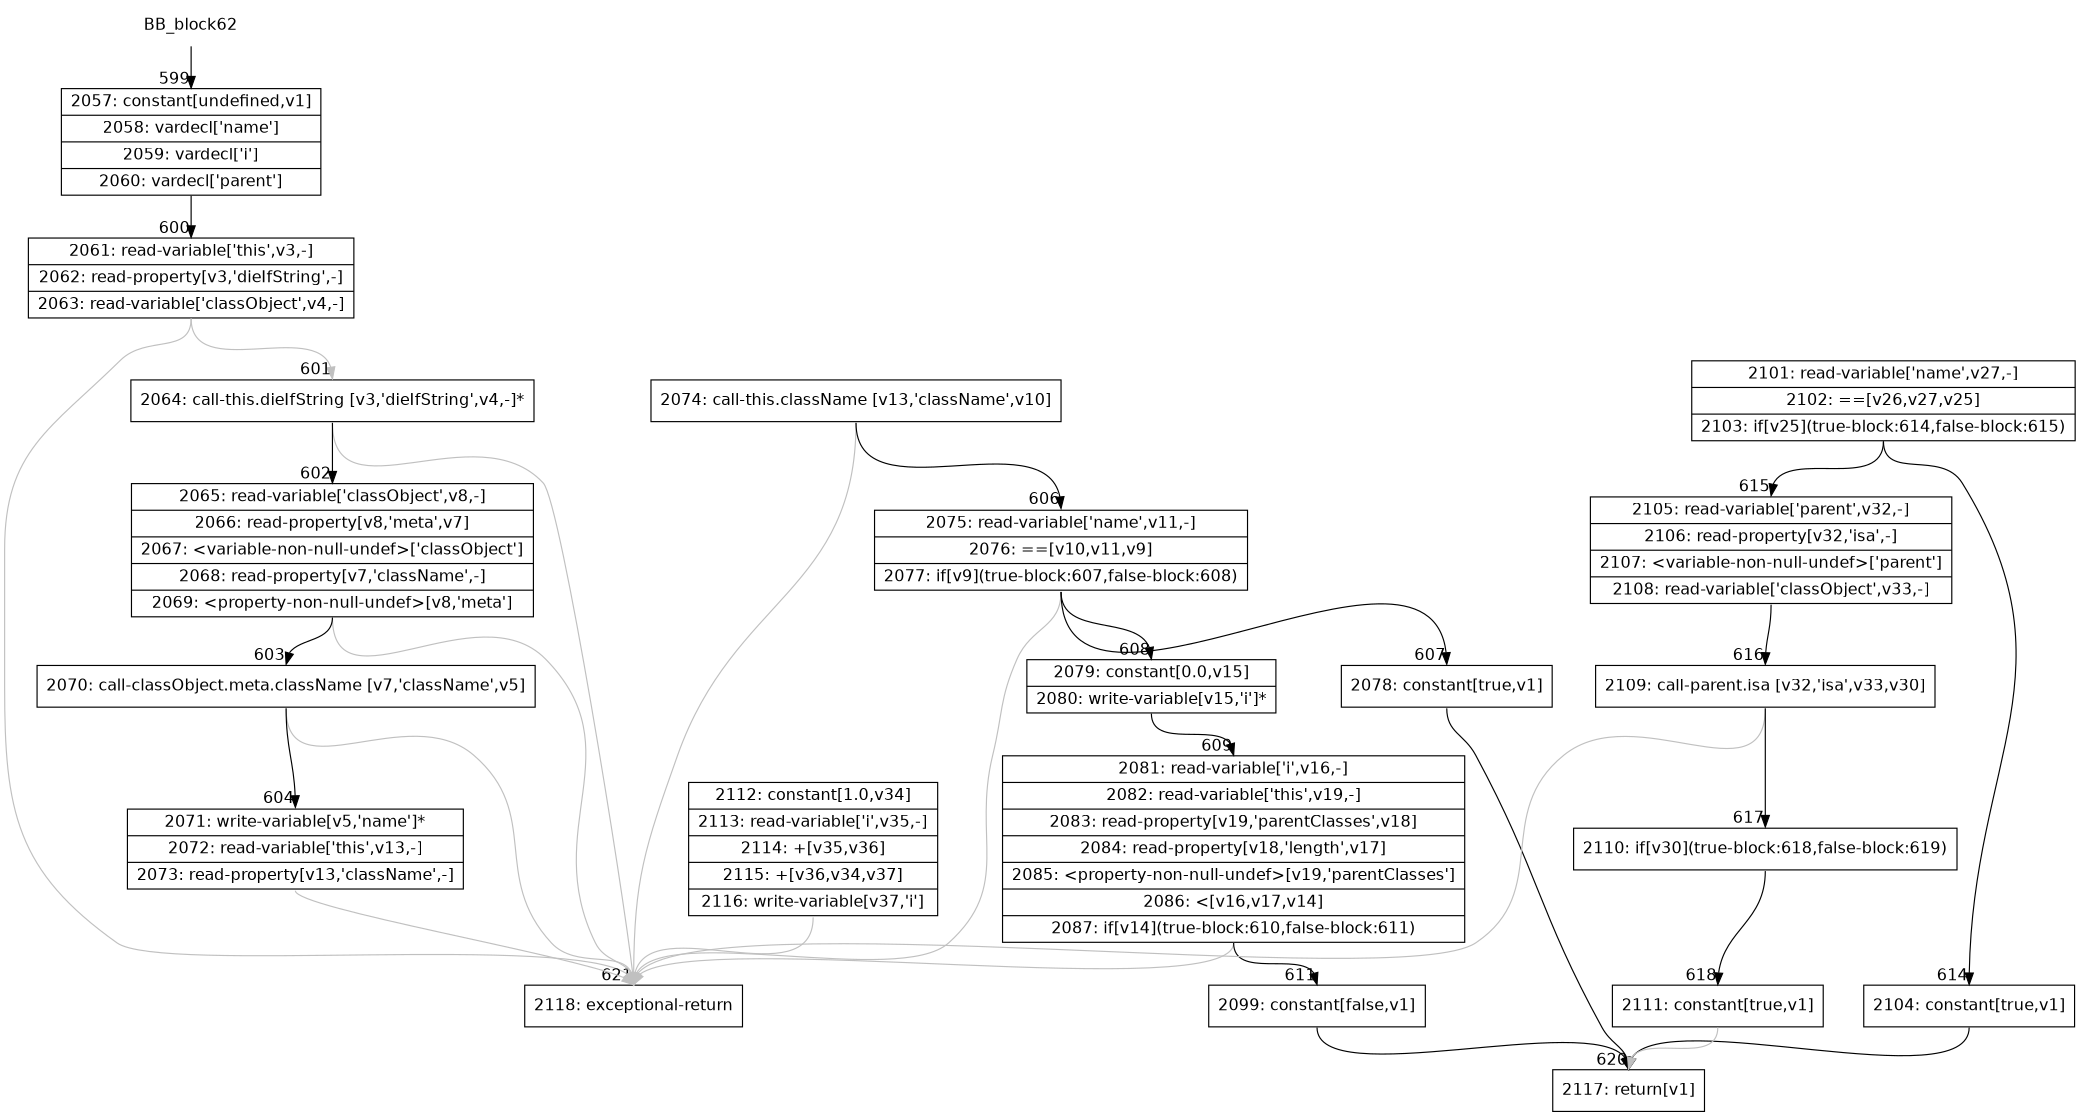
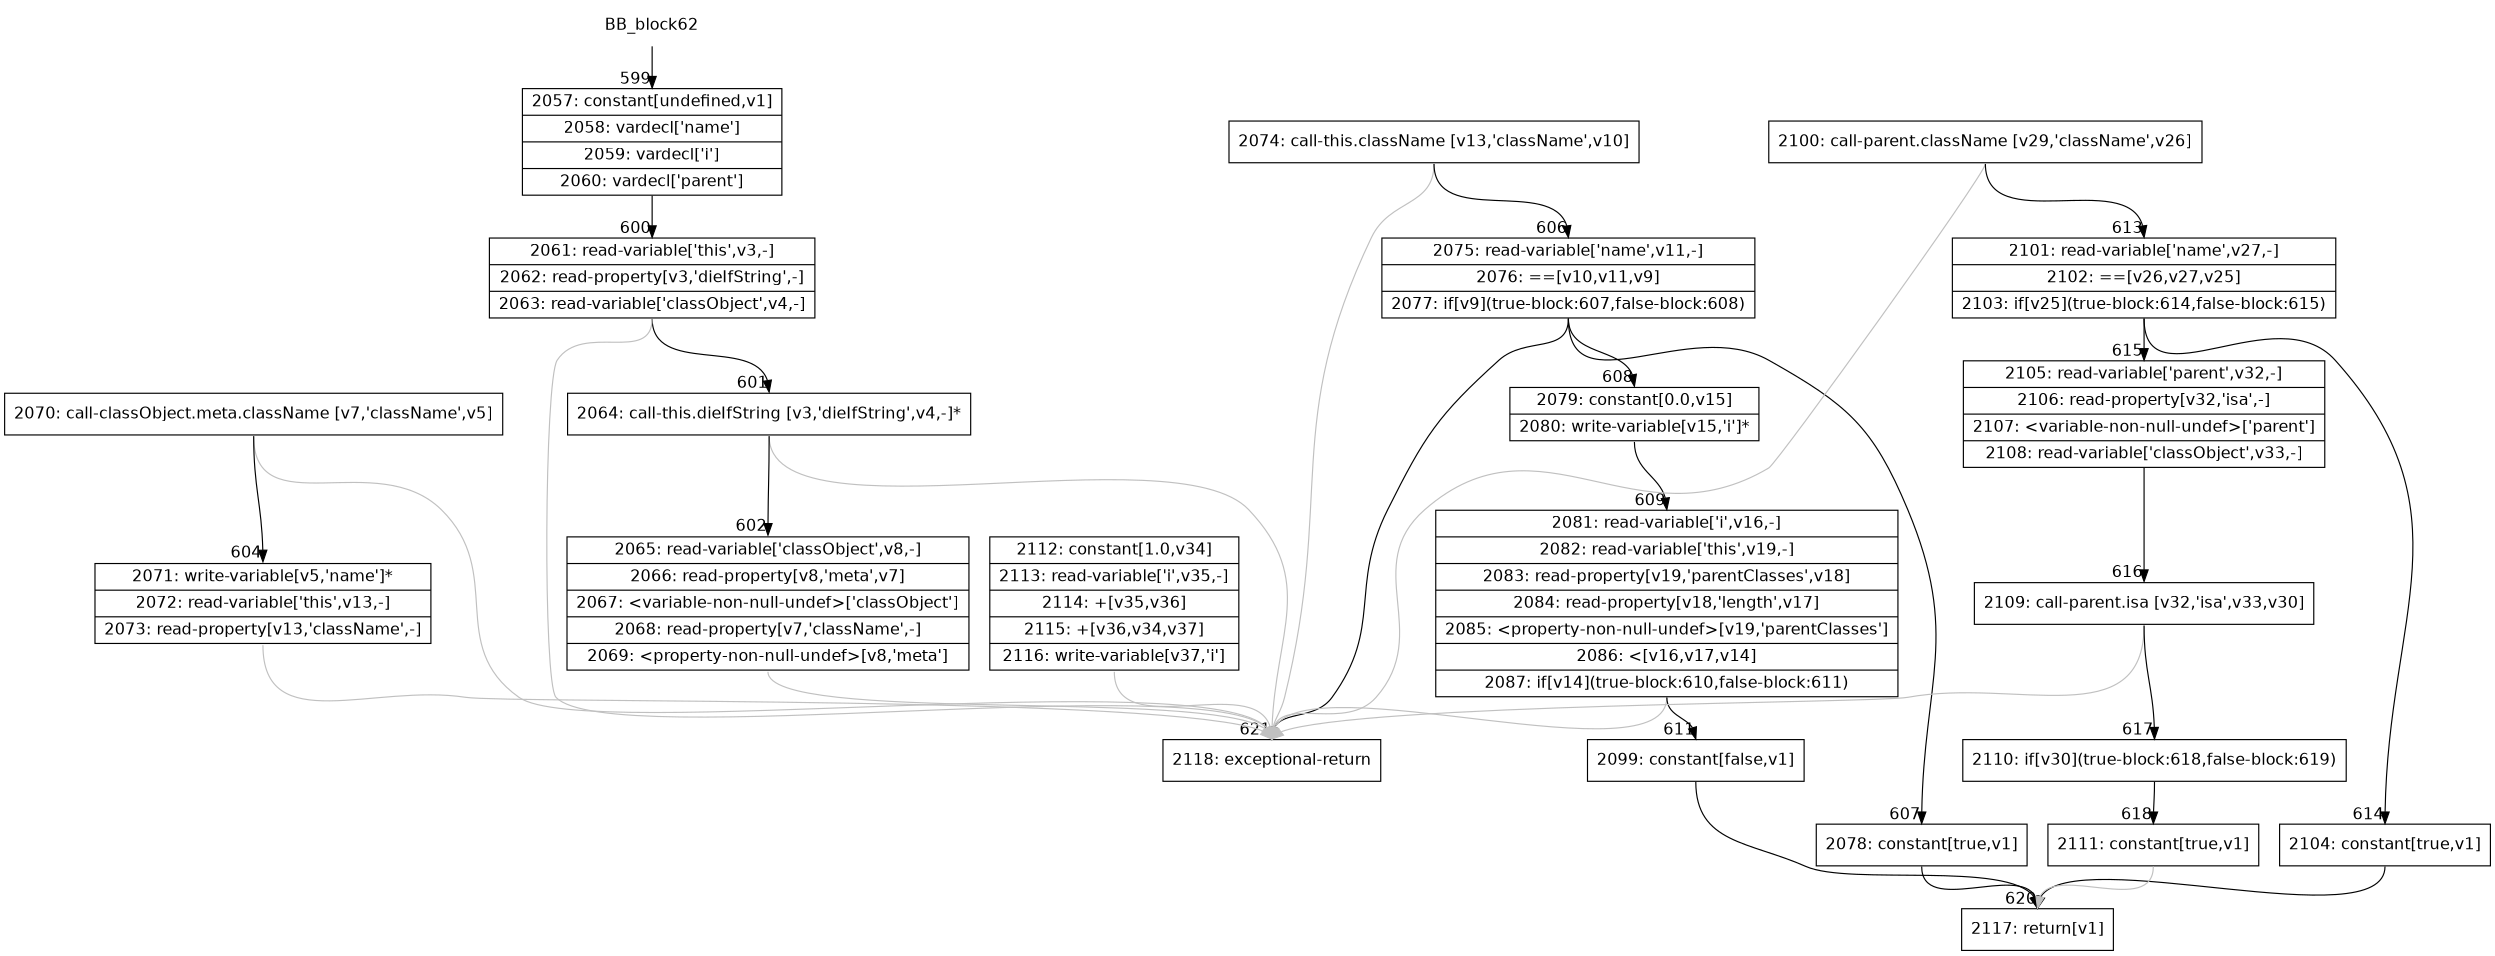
none -> (1985, 142)
(256, 349) -> (705, 355)
(315, 639) -> none
(969, 920) -> (1390, 505)
